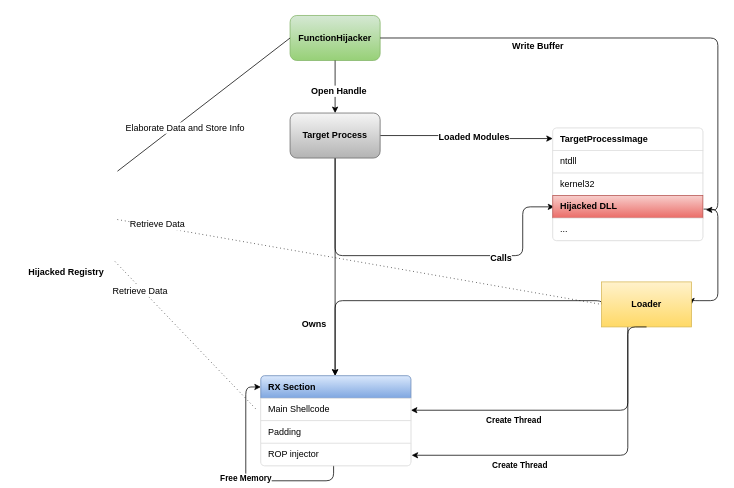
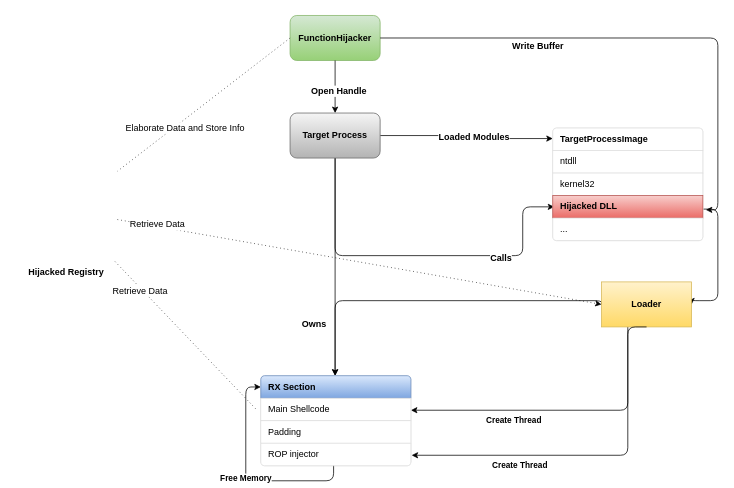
(235, 80) -> (235, 80)
(596, 303) -> (594, 303)
